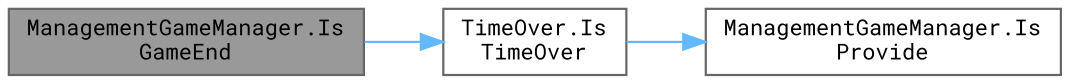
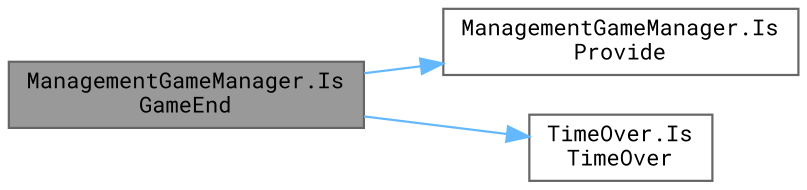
(655, 42) -> (393, 70)
